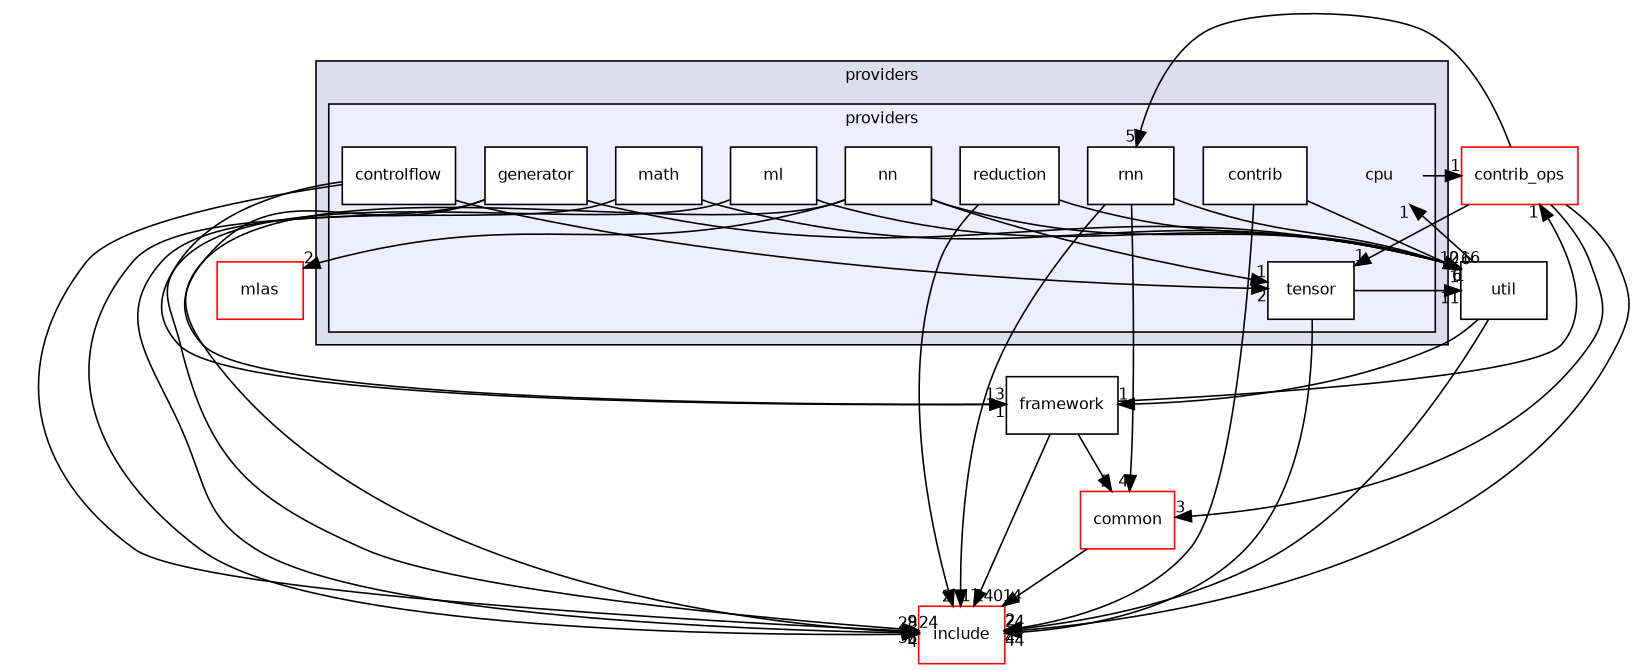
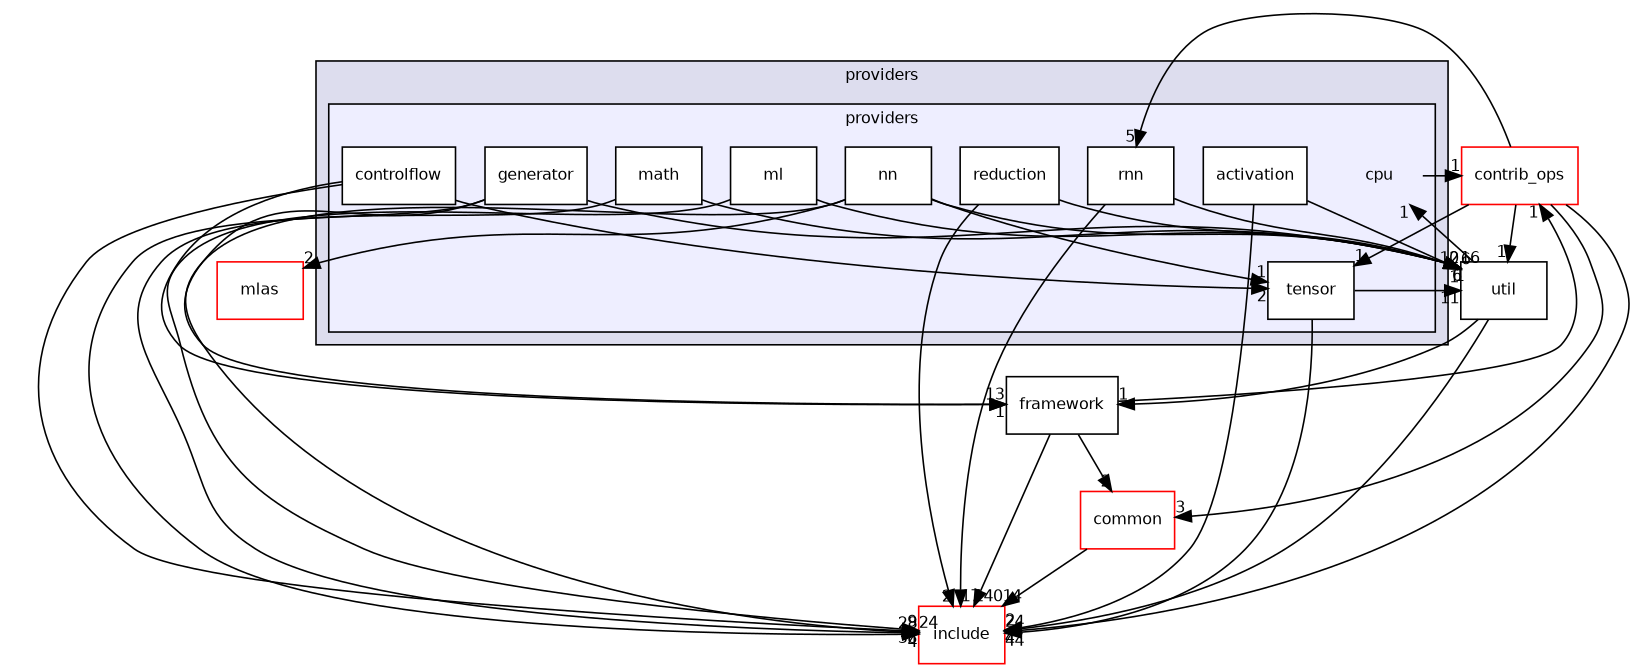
(1255, 176) -> (1255, 176)
none -> (1513, 225)
(1133, 320) -> none
